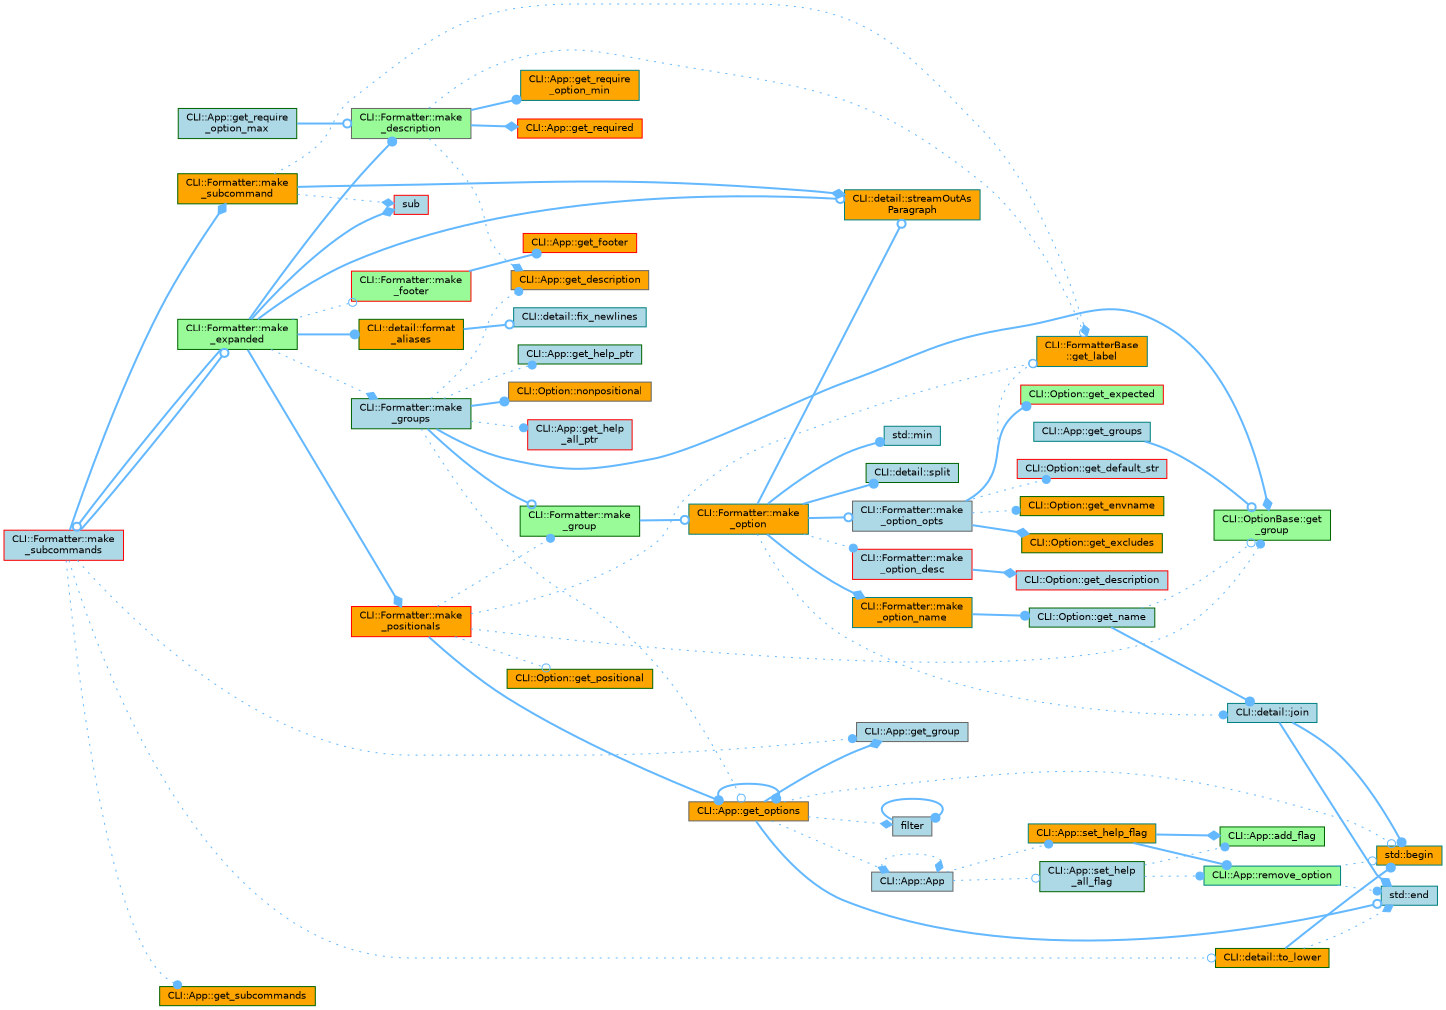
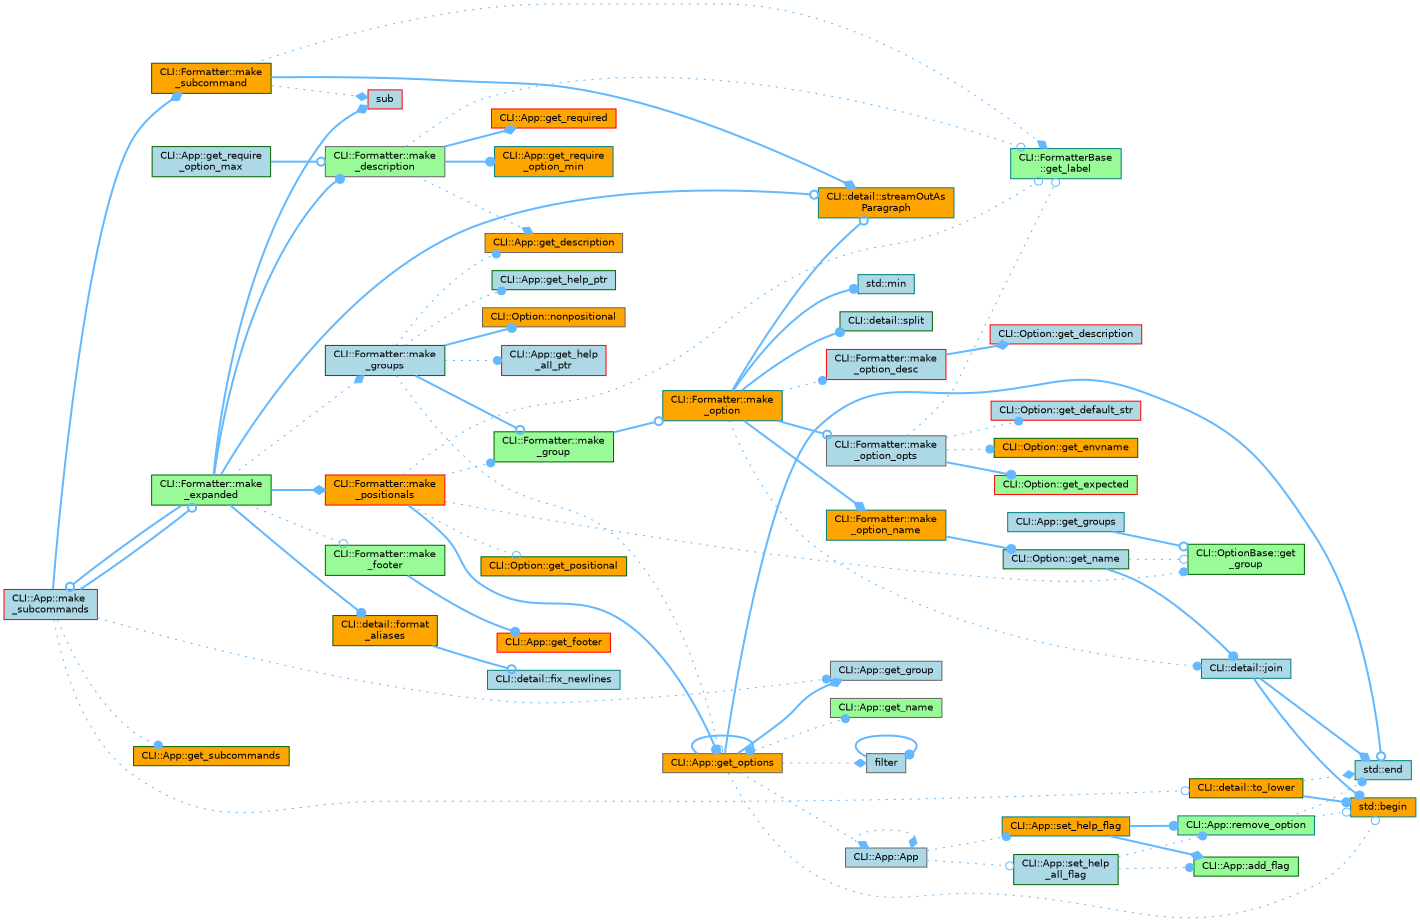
(411, 286) -> (385, 560)
(1092, 351) -> (1066, 164)
(895, 363) -> none
(1092, 543) -> none
(64, 545) -> (51, 605)
none -> (886, 708)
